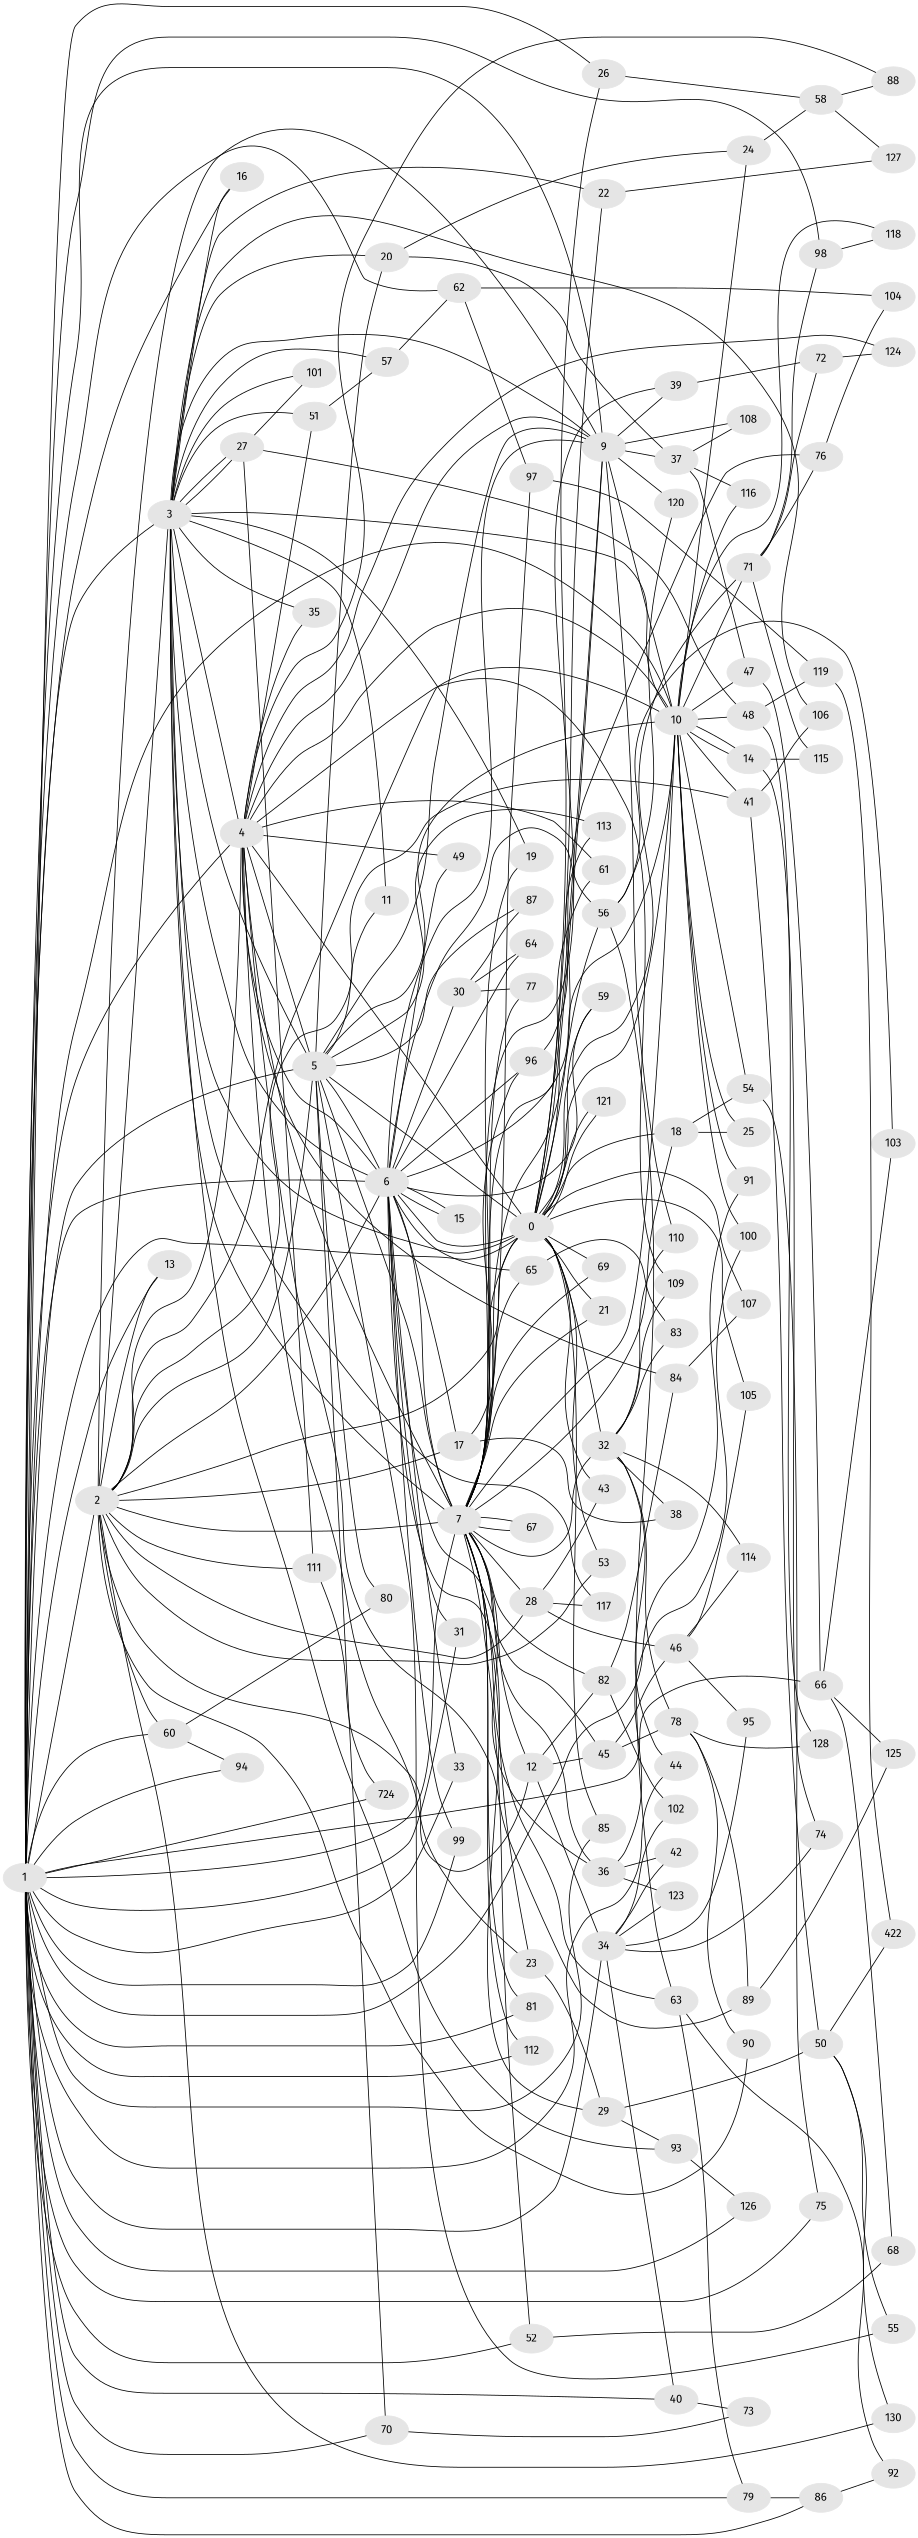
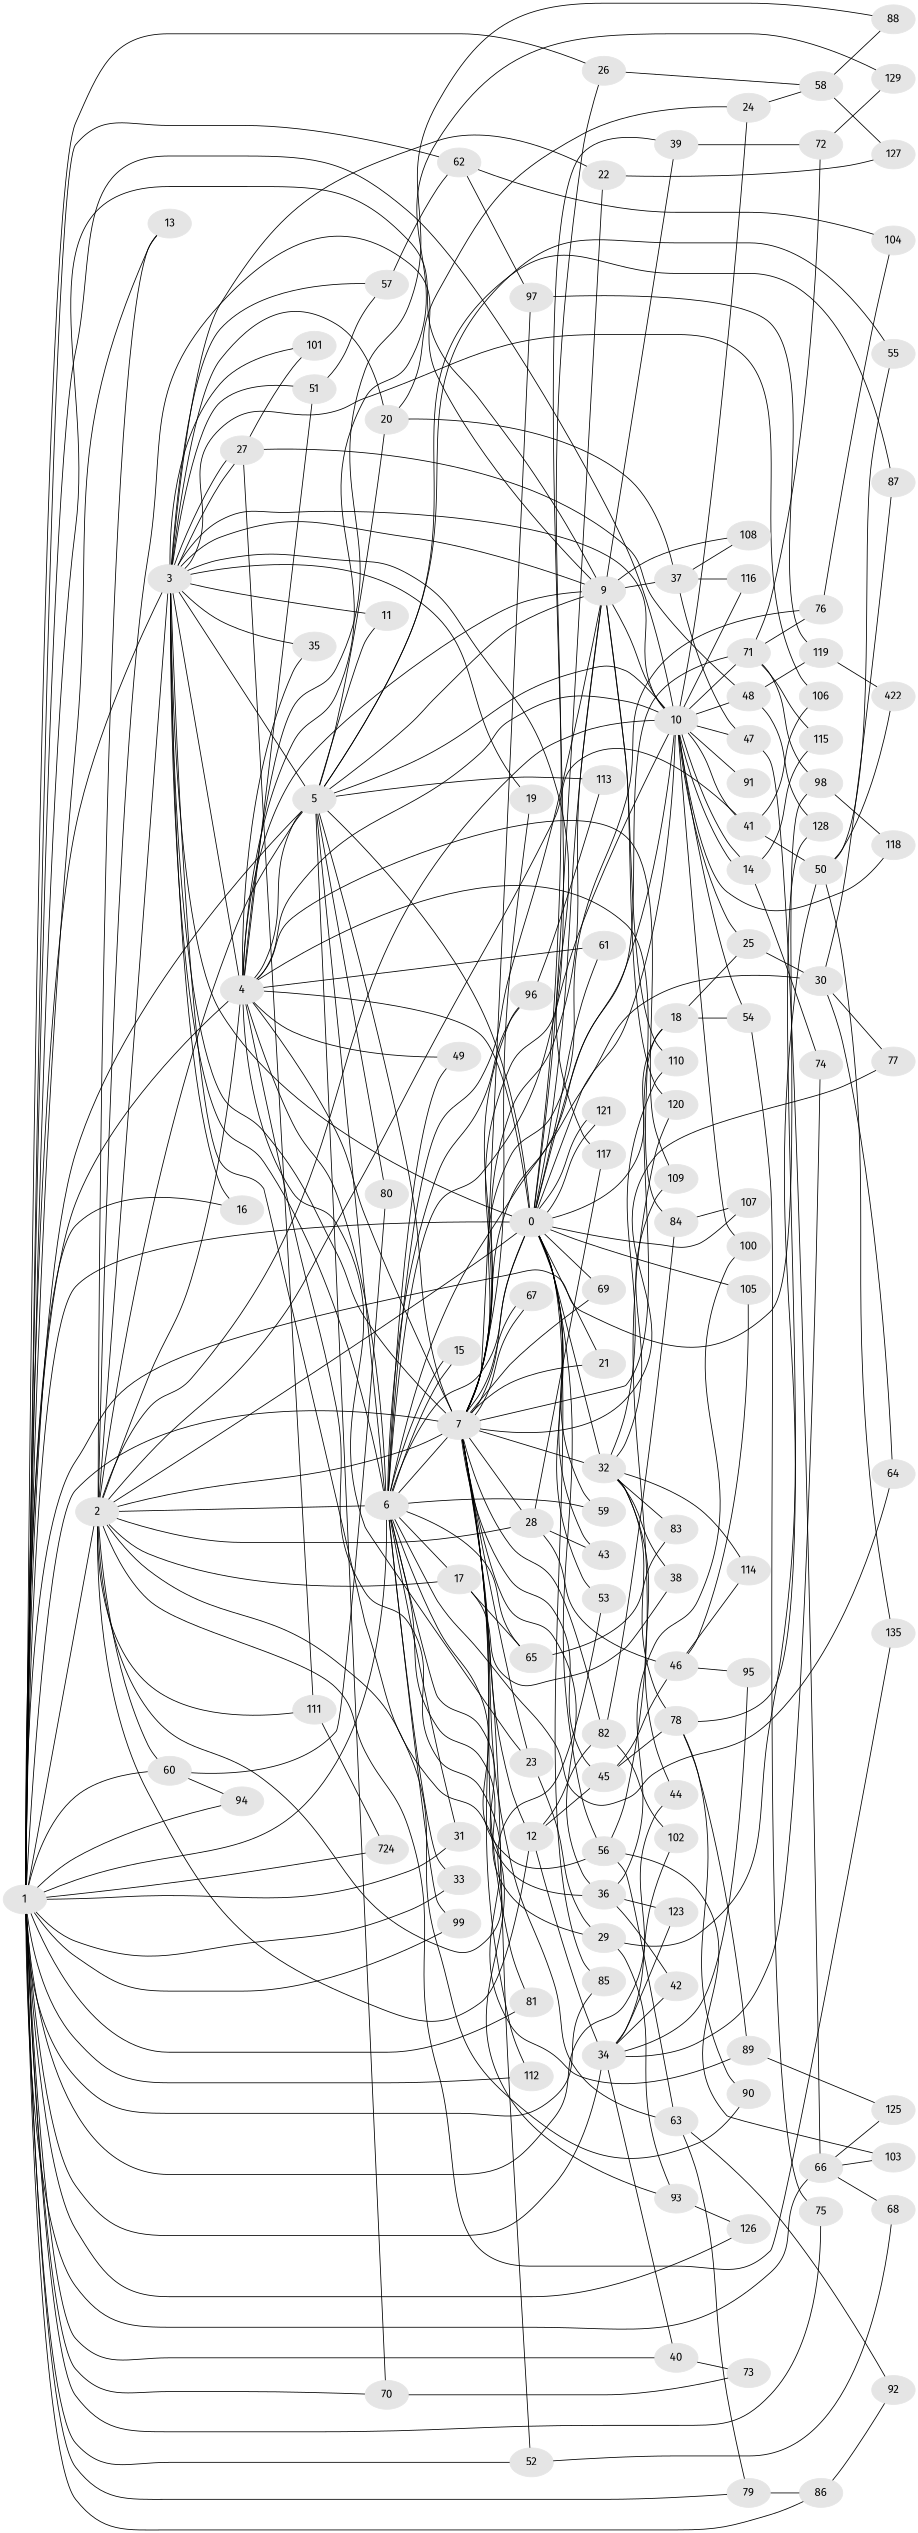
(893, 352) -> (893, 79)
none -> (778, 959)
(540, 1812) -> none
(893, 2418) -> (893, 1633)
